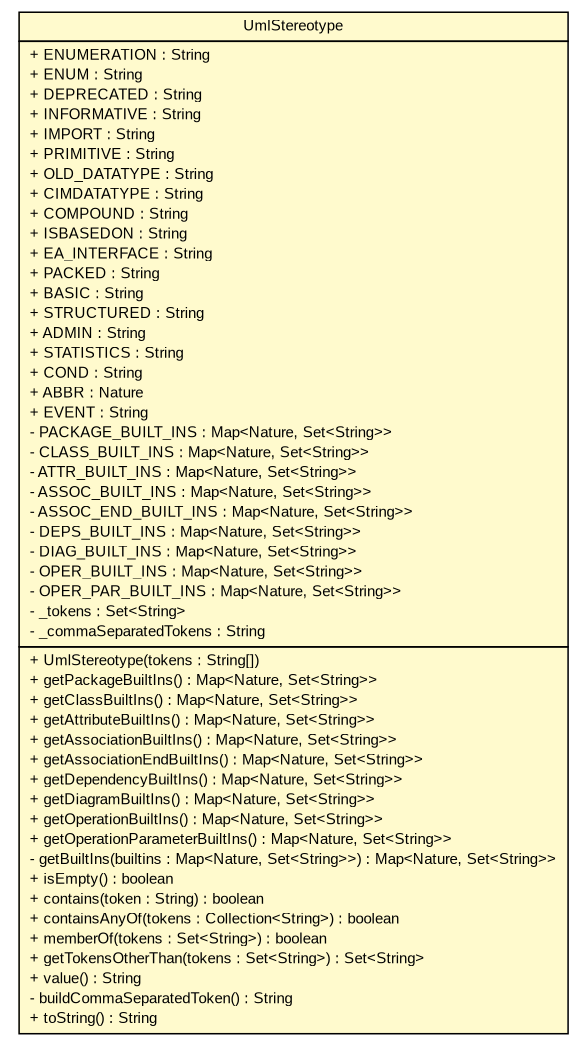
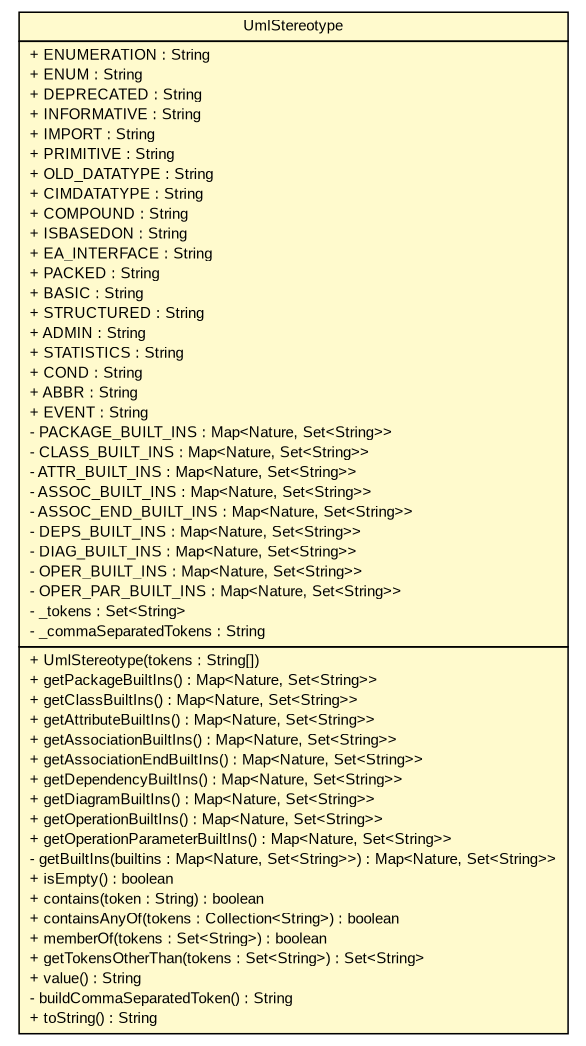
(87, 393) -> (84, 393)
